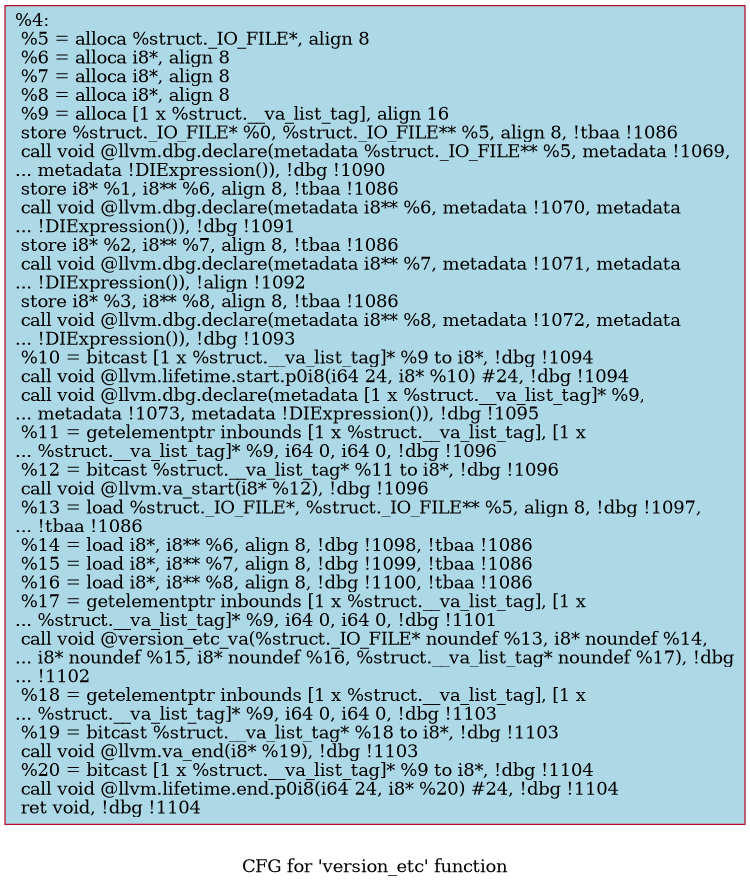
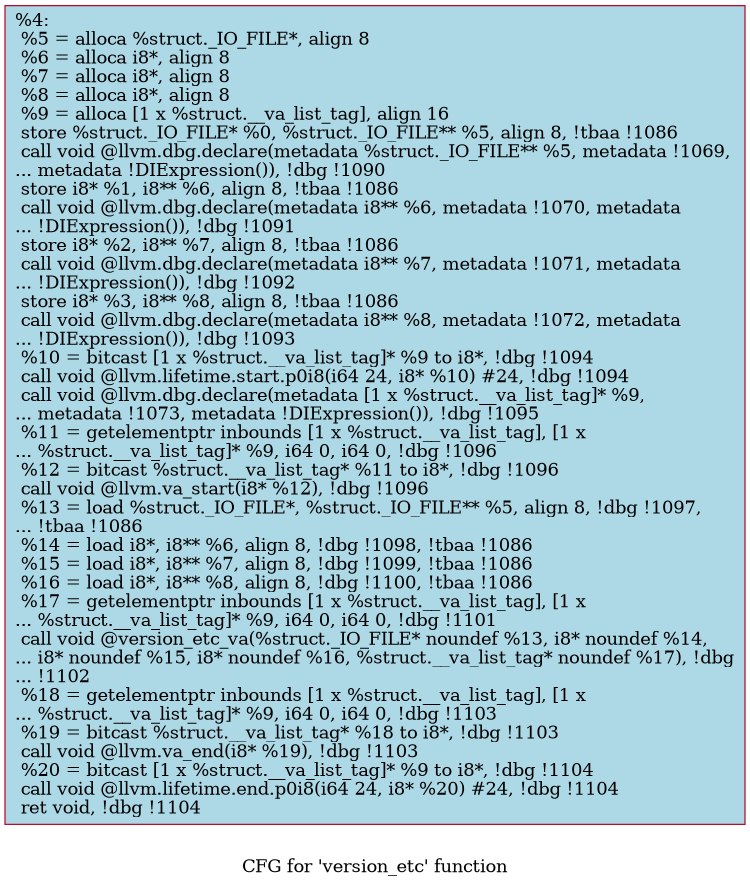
(161, 283) -> (156, 283)
